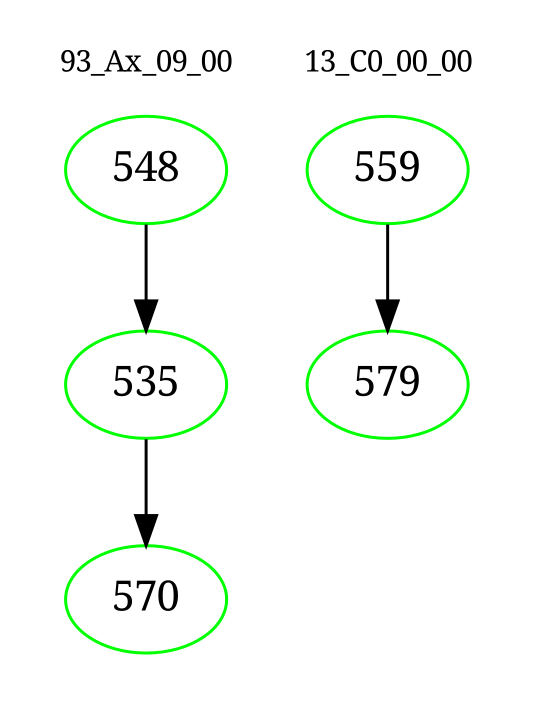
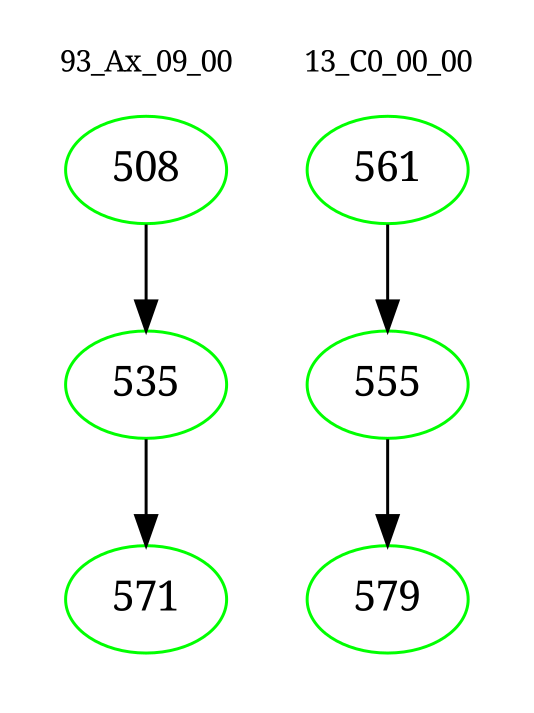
(146, 170) -> (146, 170)
none -> (388, 170)
(388, 170) -> (388, 385)
(146, 599) -> (146, 599)
